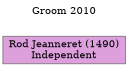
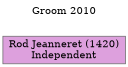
(64, 50) -> (64, 50)
